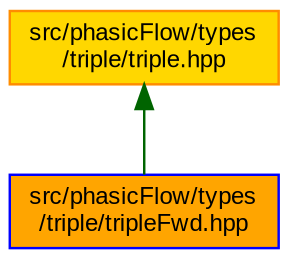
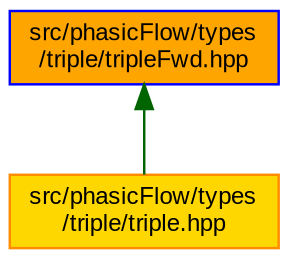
(144, 142) -> (144, 142)
